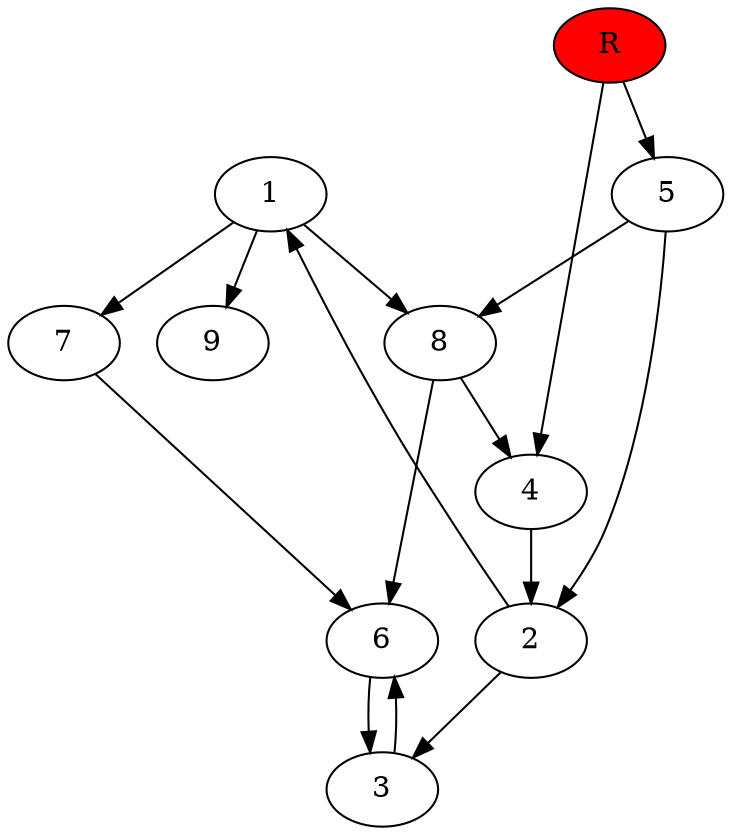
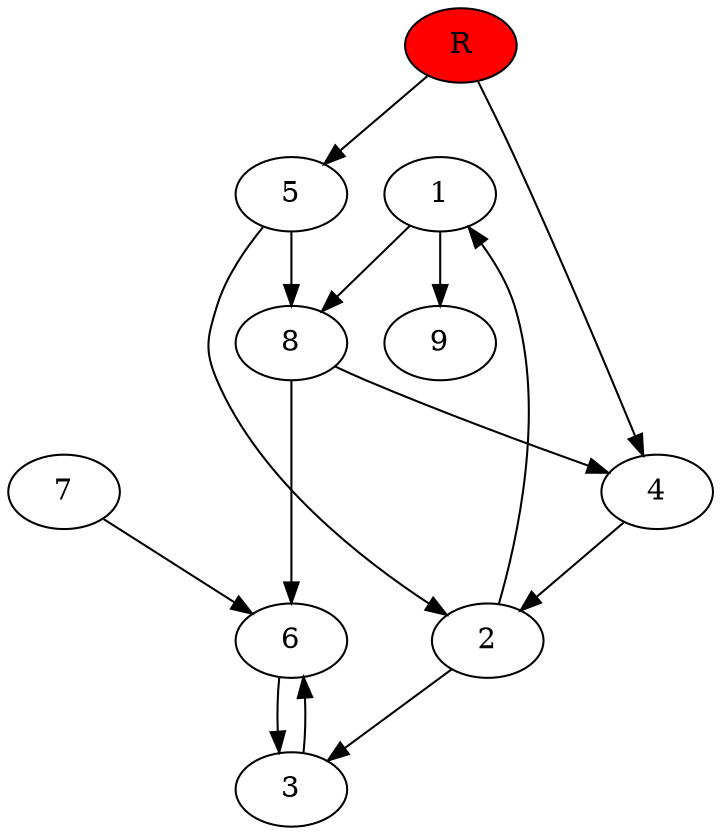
(177, 262) -> none
